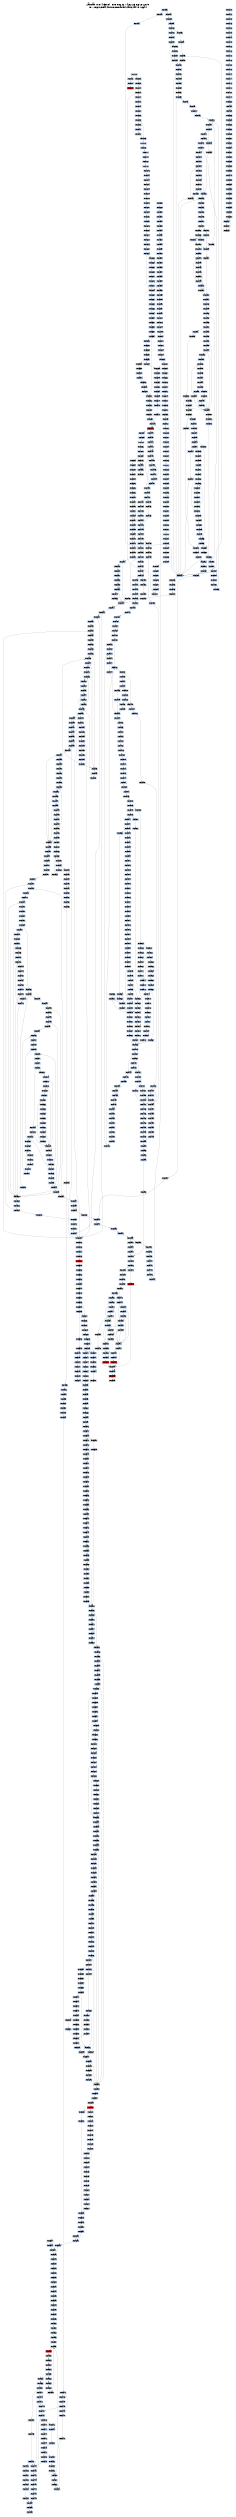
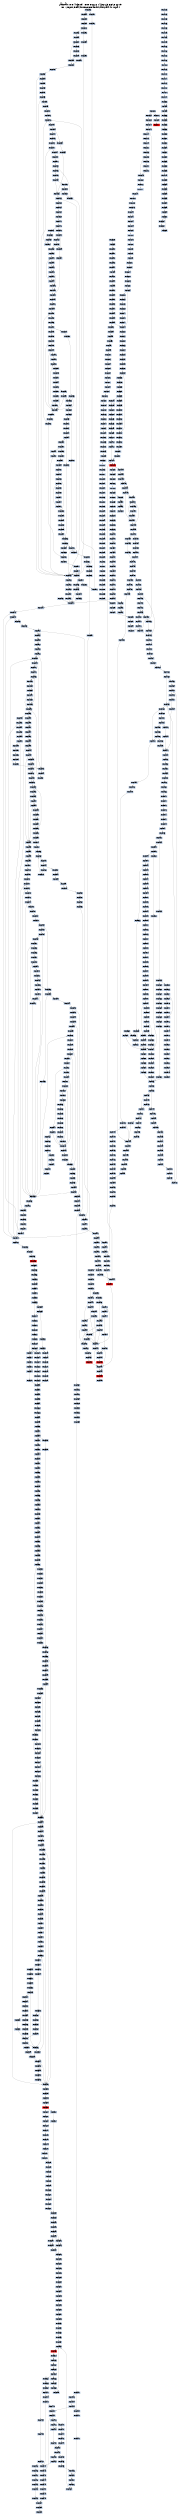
(117, 580) -> none
